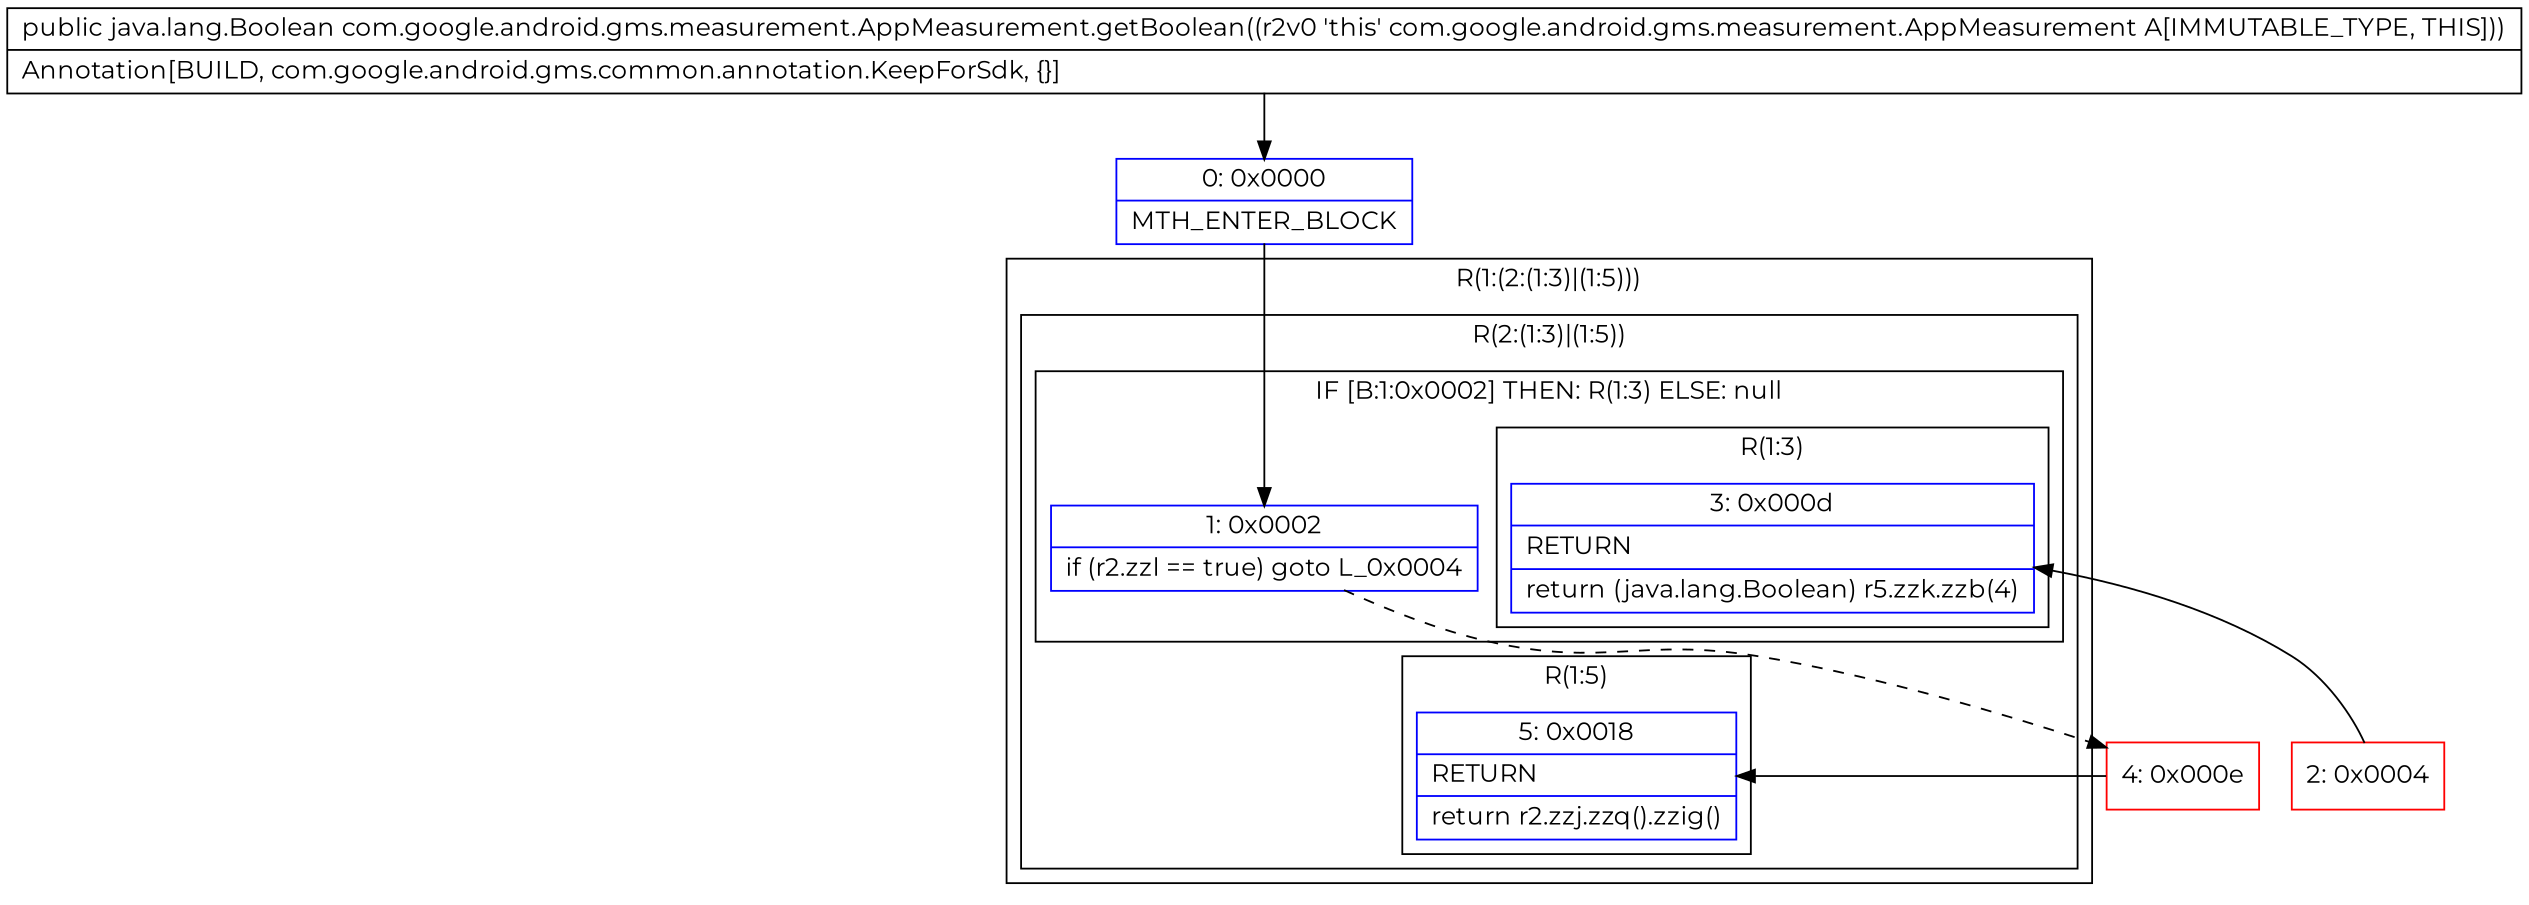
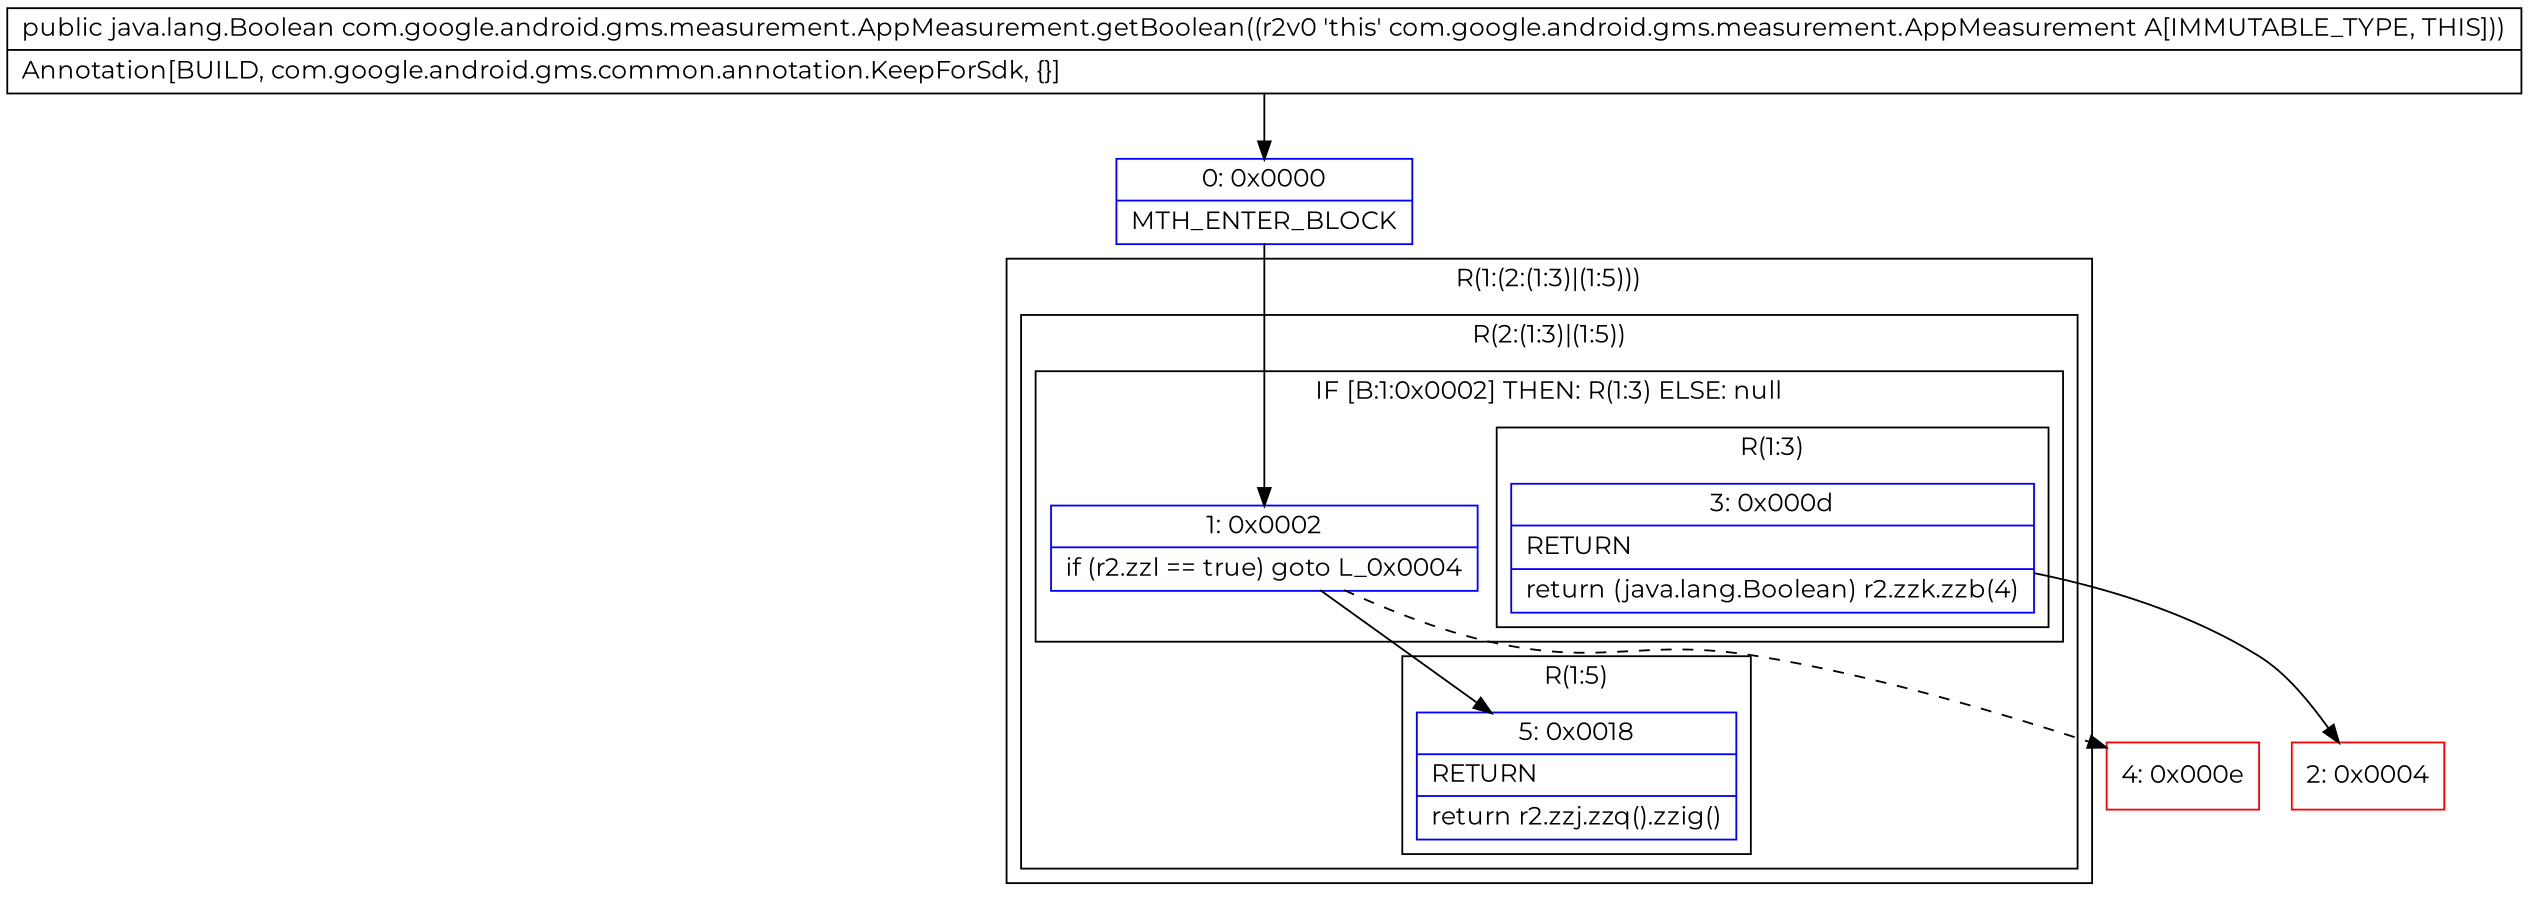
(1773, 590) -> (1773, 590)
(2229, 624) -> (2197, 624)
(1931, 776) -> (1375, 629)
